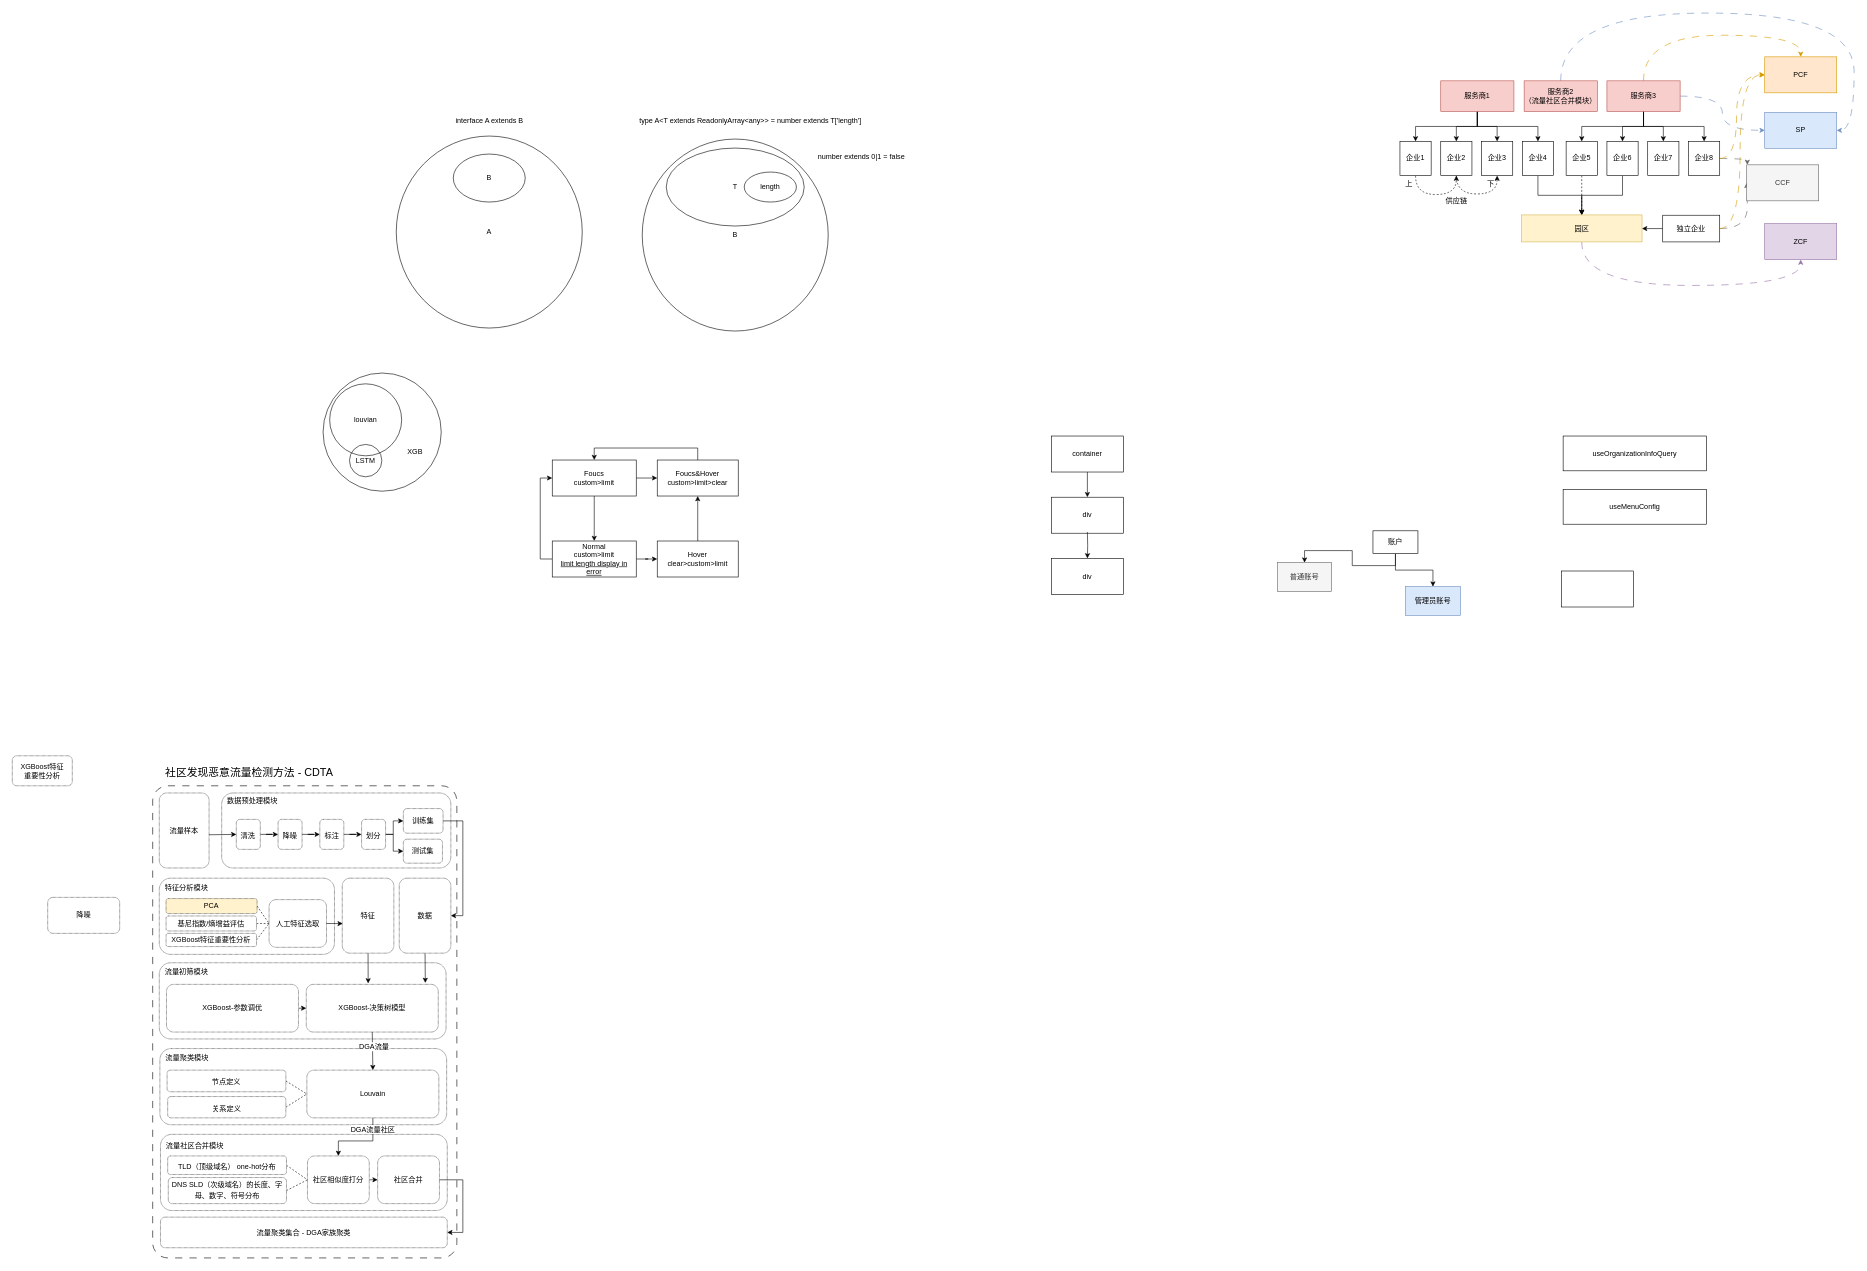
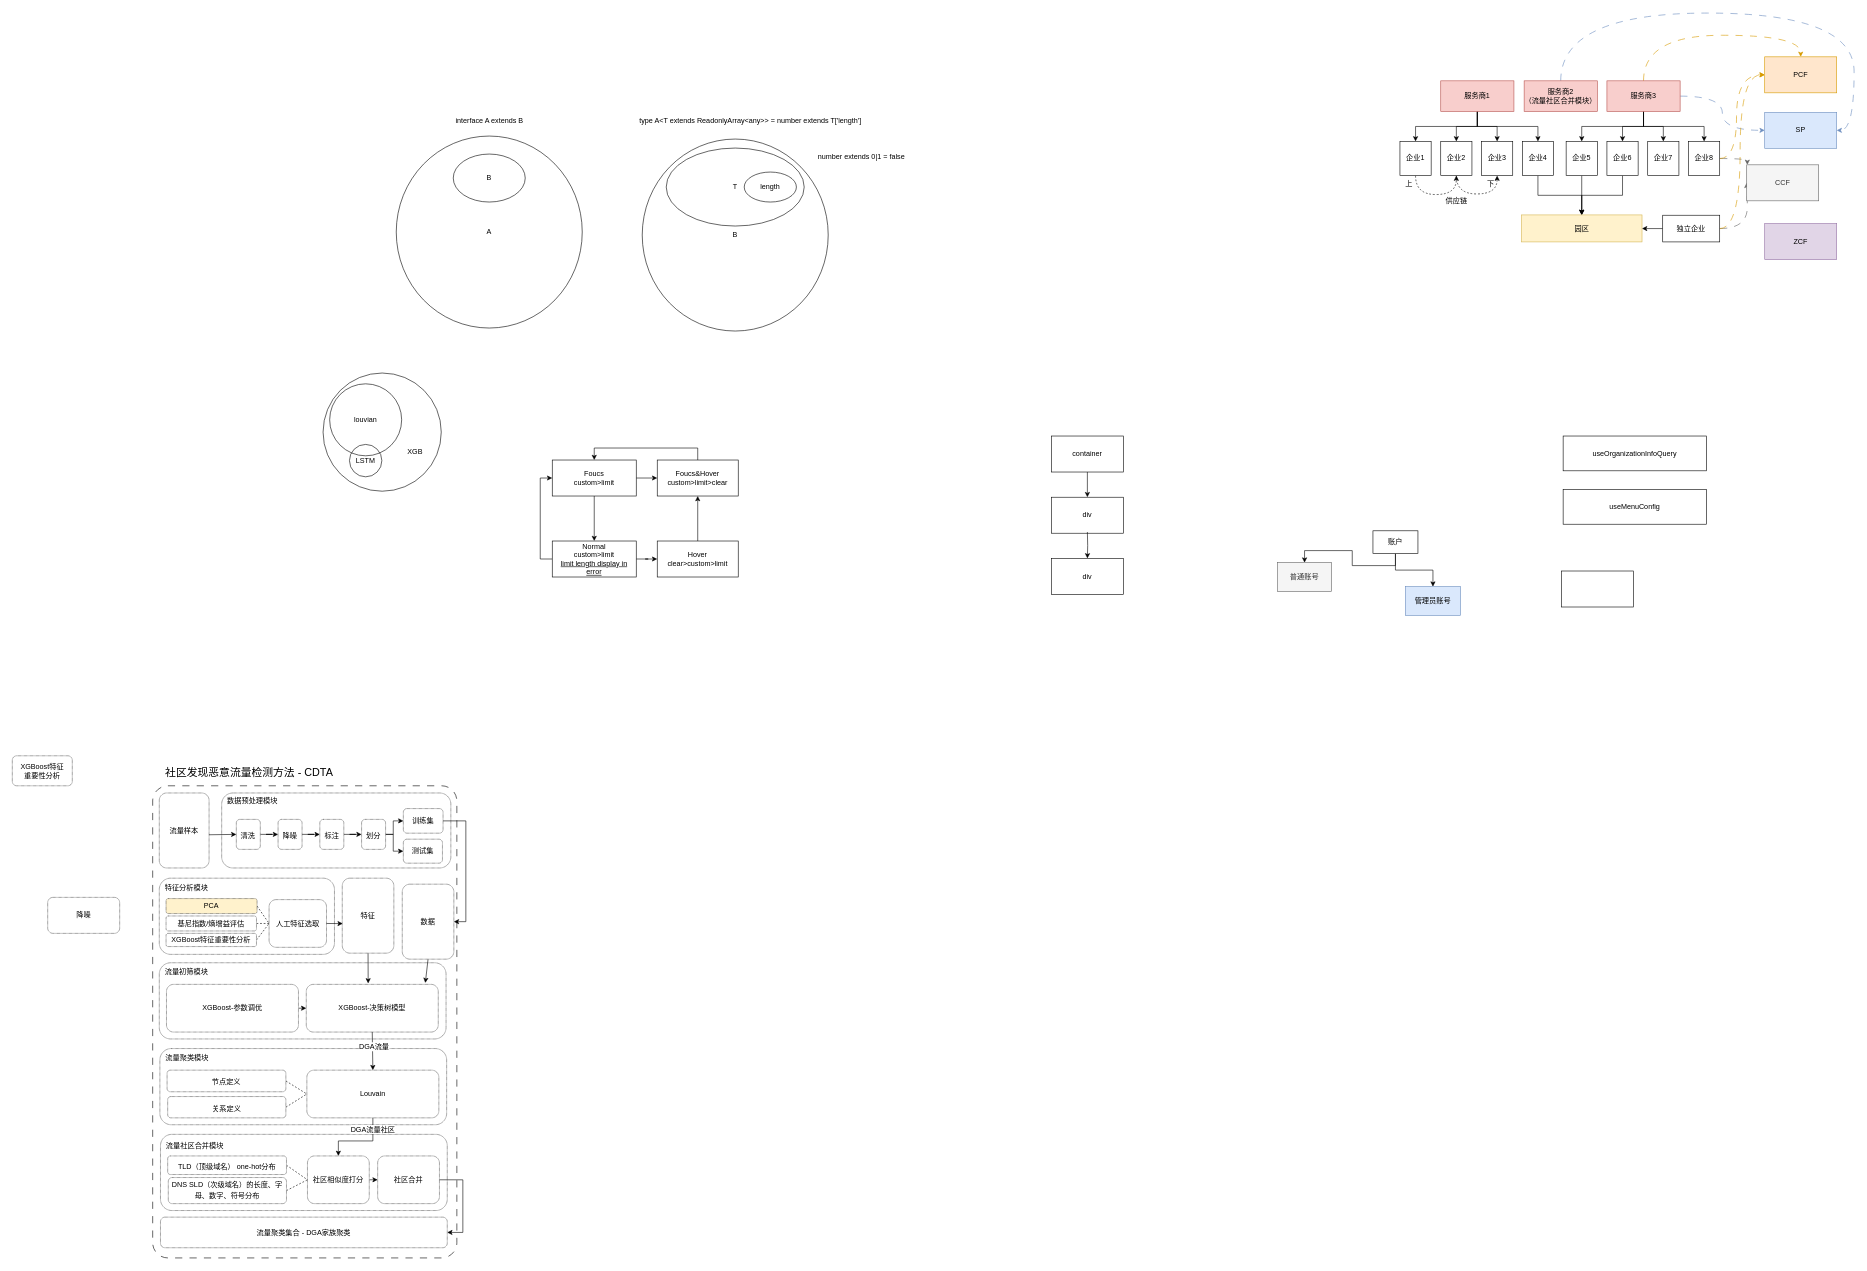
(1582, 184) -> (1582, 184)
(1785, 277) -> none
(425, 916) -> (428, 922)
